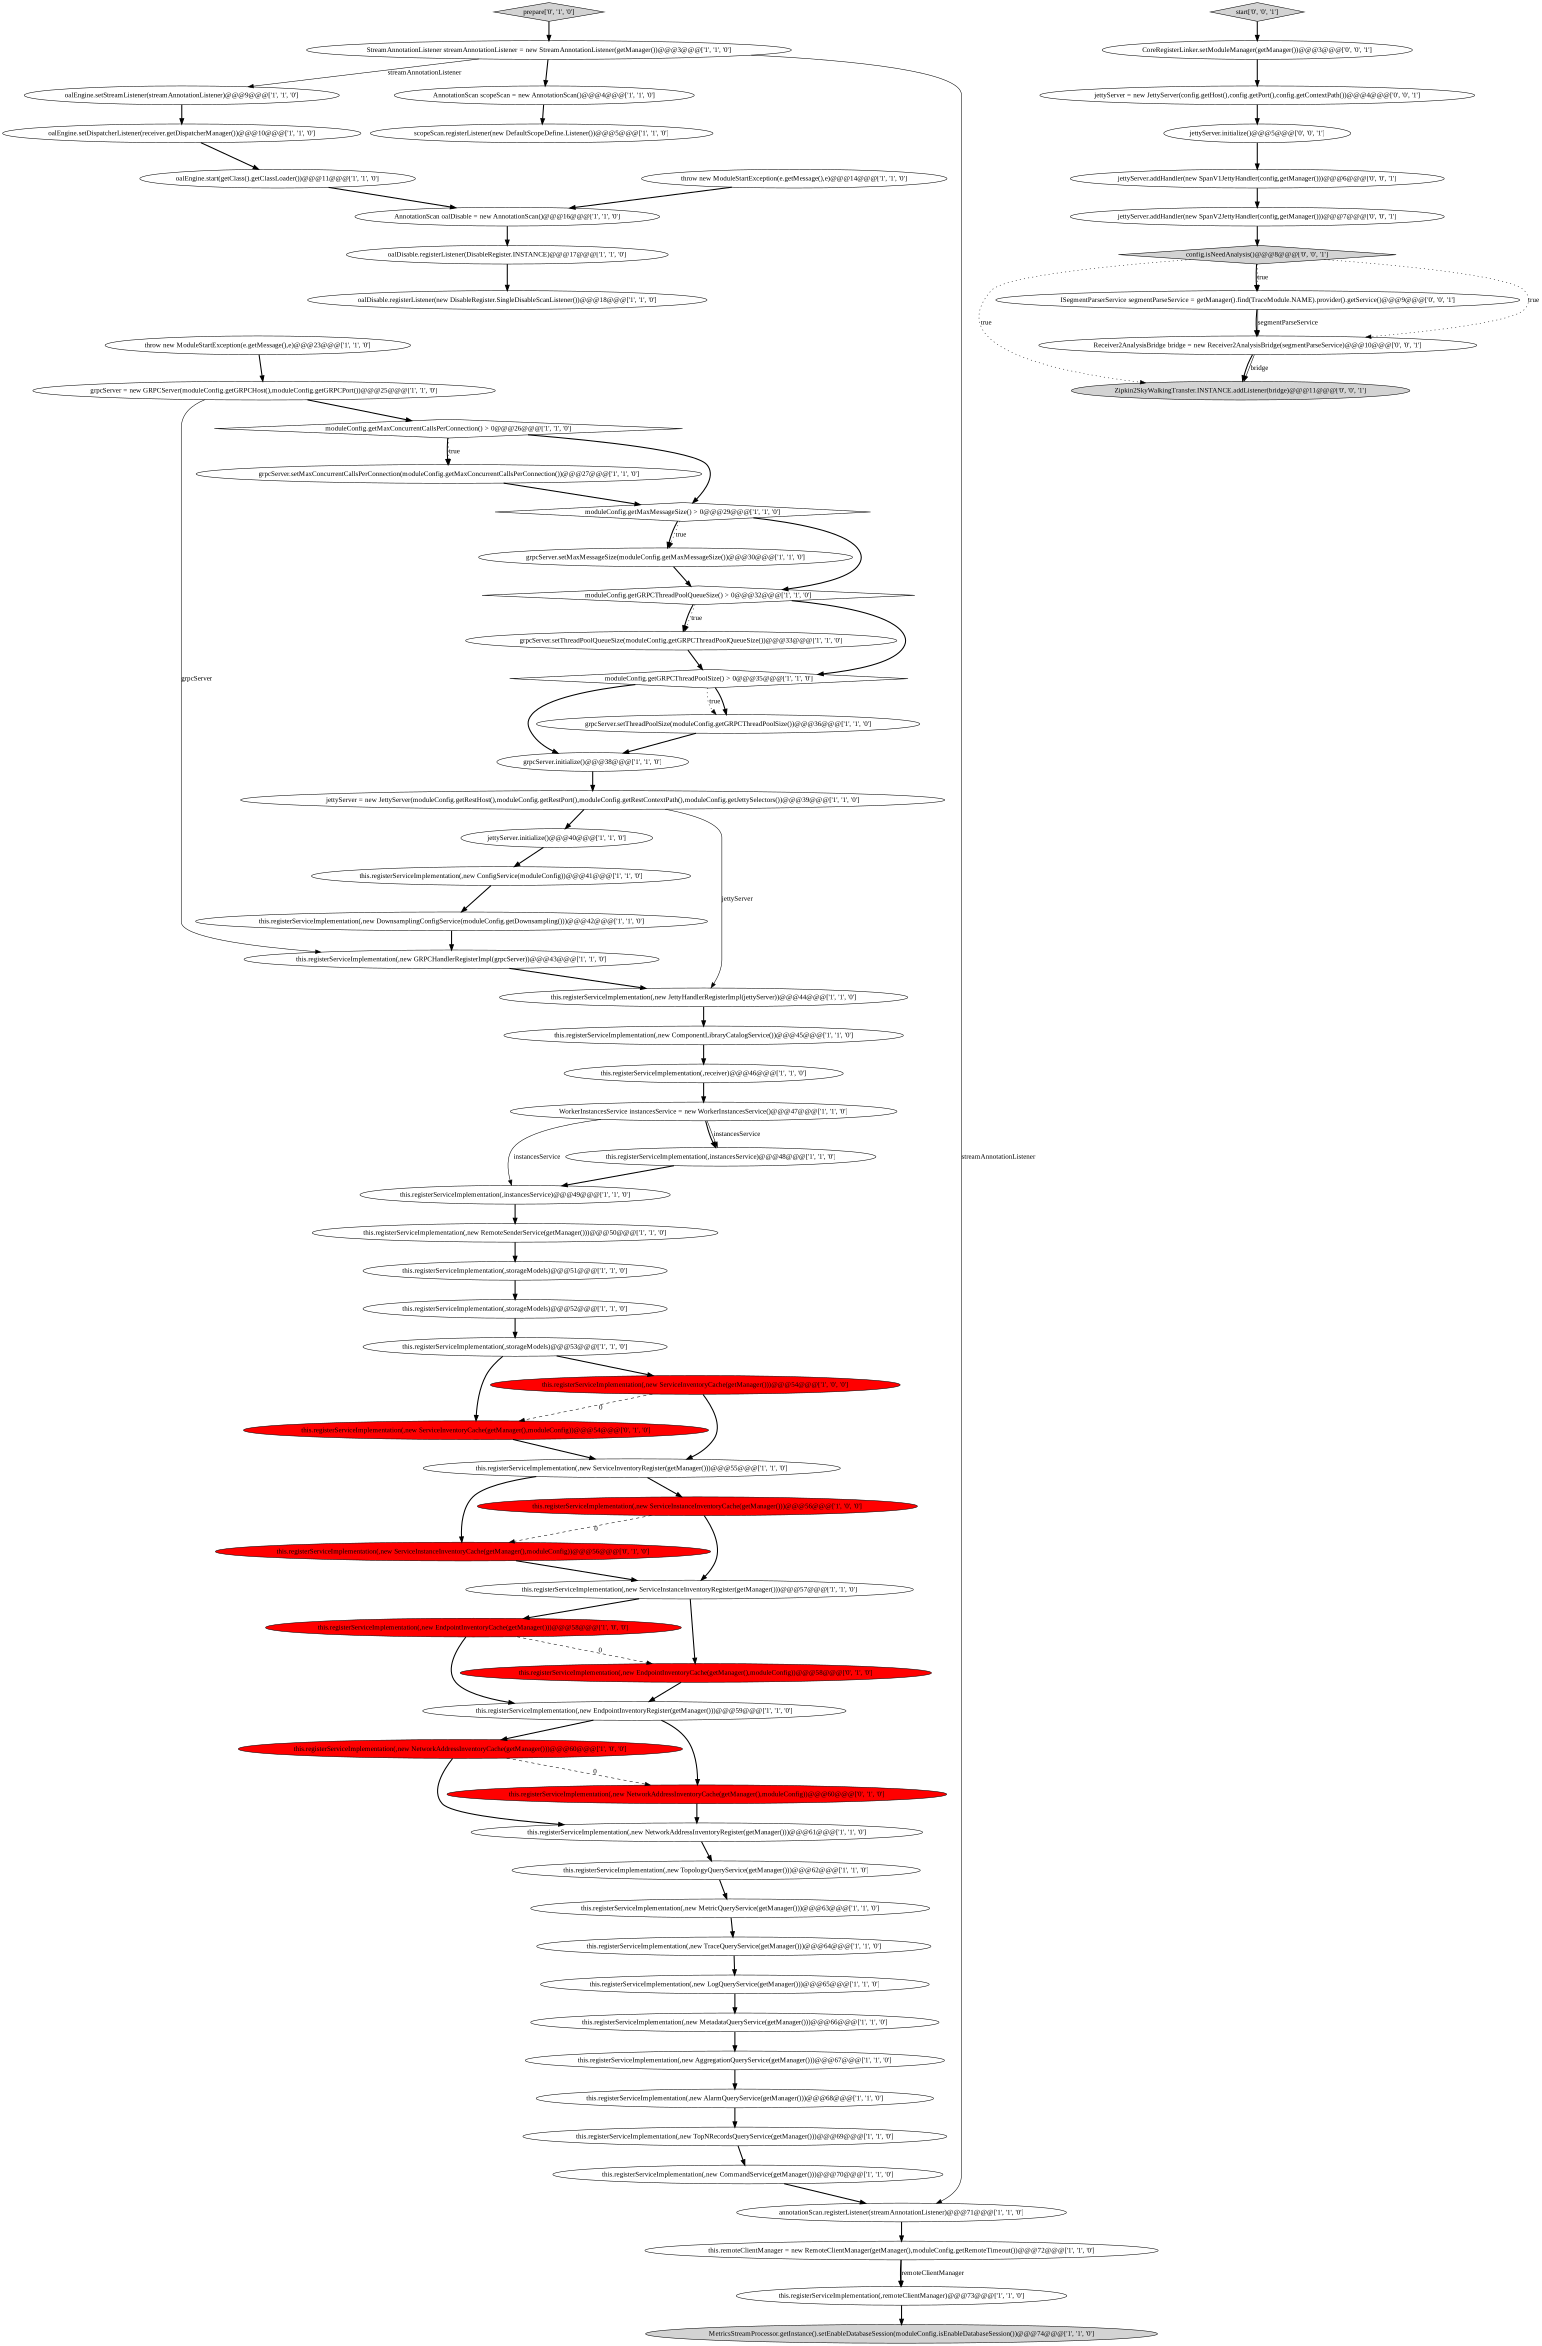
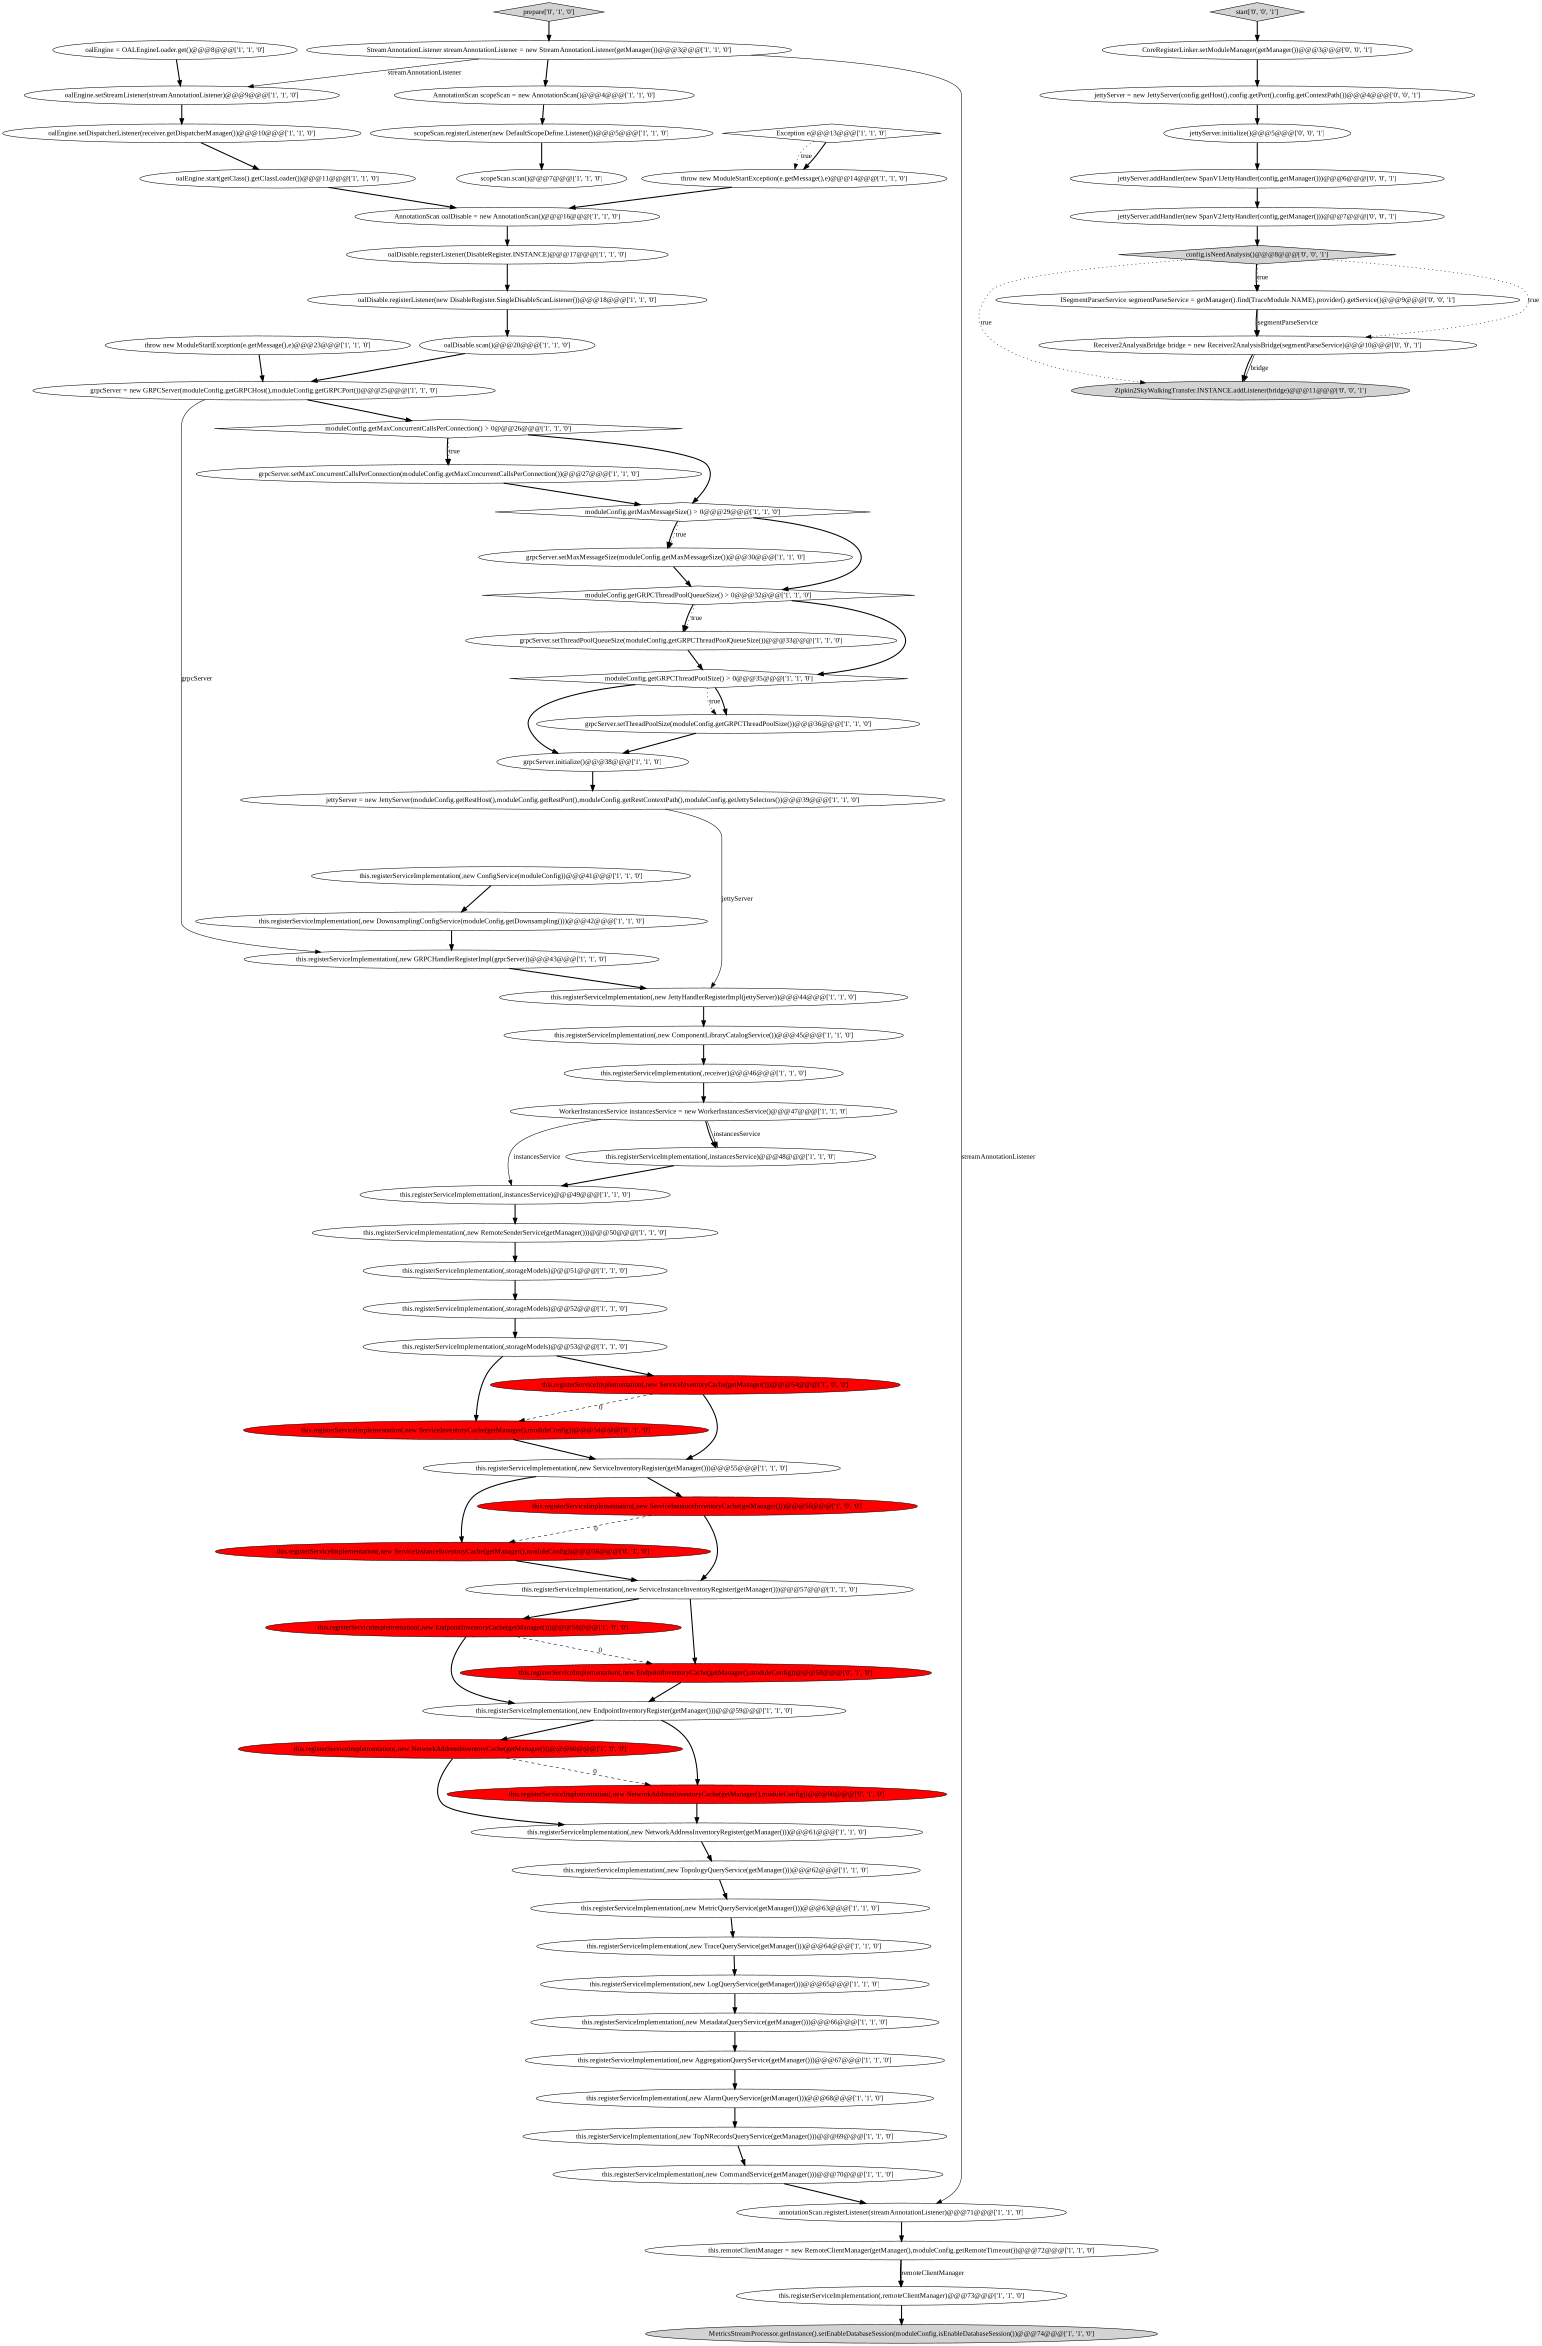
none -> (175, 50)
none -> (832, 133)
none -> (542, 179)
none -> (507, 345)
(557, 838) -> none
